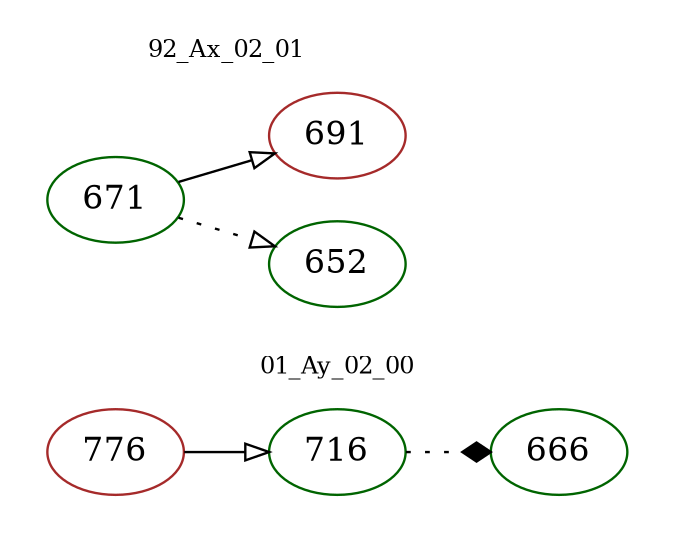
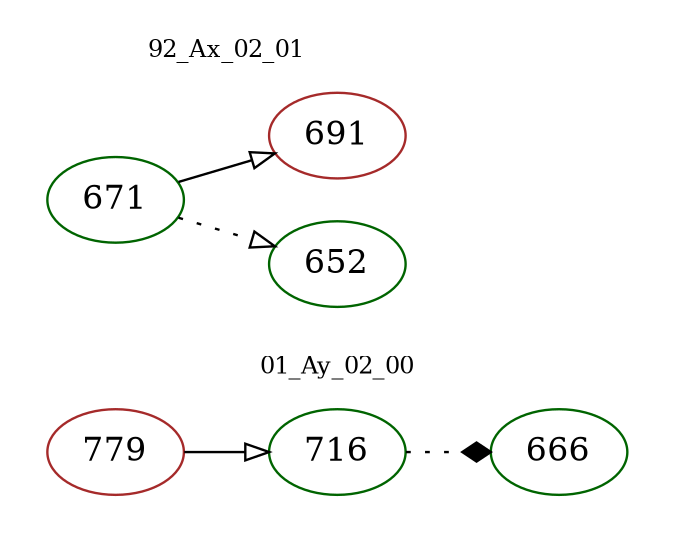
(116, 452) -> (116, 452)
